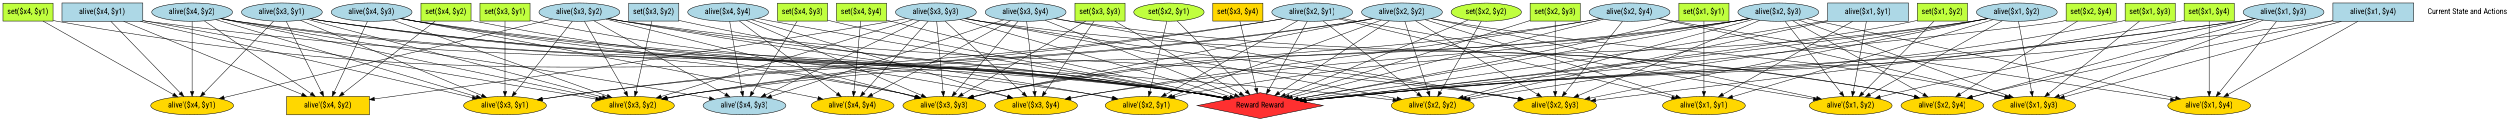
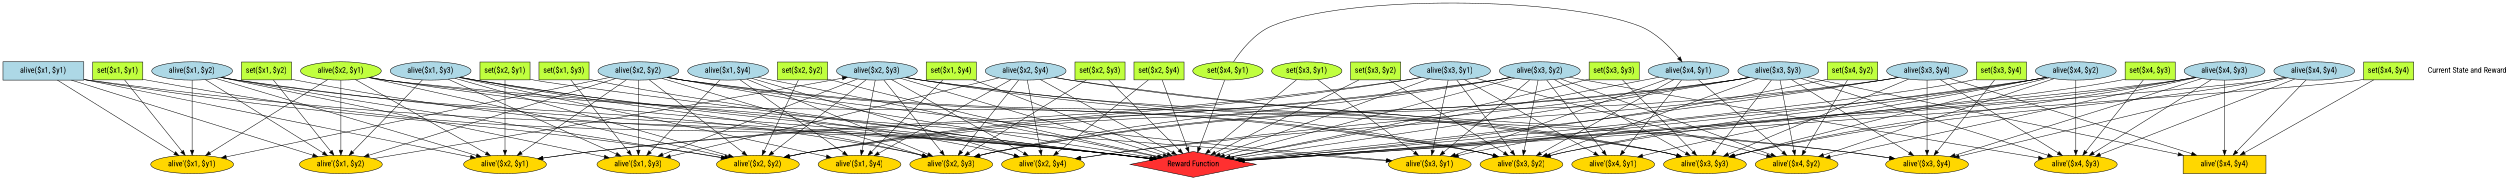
(28, 12) -> (1228, 71)
(102, 12) -> (1689, 71)
(505, 12) -> (1307, 71)
(654, 12) -> (1376, 71)
(1169, 12) -> (505, 71)
(1238, 12) -> (2001, 71)
(1312, 12) -> (341, 71)
(1486, 12) -> (803, 71)
(2373, 12) -> (728, 71)
(2468, 12) -> (2468, 71)
(1070, 57) -> (1960, 123)
(1813, 57) -> (491, 139)
(108, 58) -> (1455, 3)
(328, 106) -> (1797, 164)
(744, 106) -> (2076, 164)
(853, 106) -> (2225, 164)
(1260, 106) -> (1193, 164)
none -> (558, 107)
none -> (828, 113)
none -> (1034, 115)
none -> (1150, 115)
none -> (2152, 116)
none -> (1666, 117)
none -> (277, 118)
